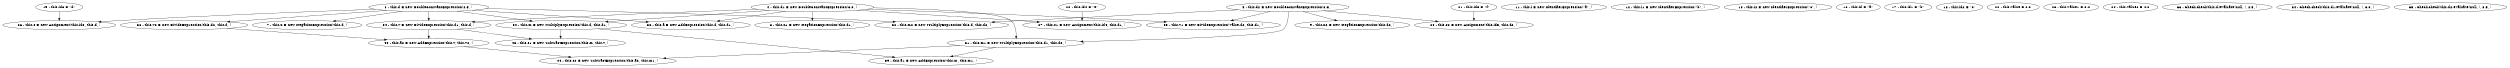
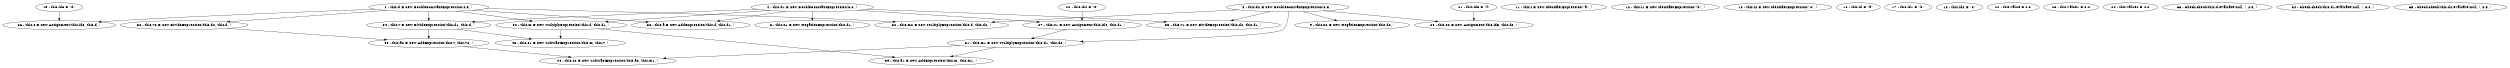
(951, 11) -> (1050, 34)
(307, 25) -> none
(1213, 25) -> (1213, 25)
